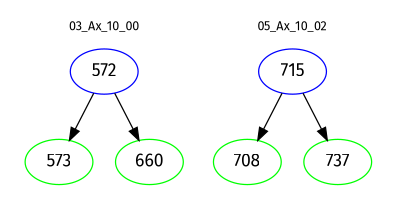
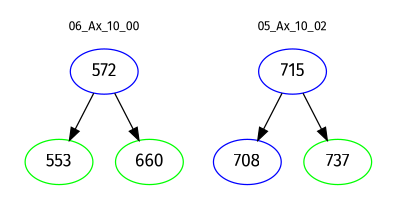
(104, 27) -> (104, 27)
(59, 162) -> (59, 162)
(247, 162) -> (247, 162)
